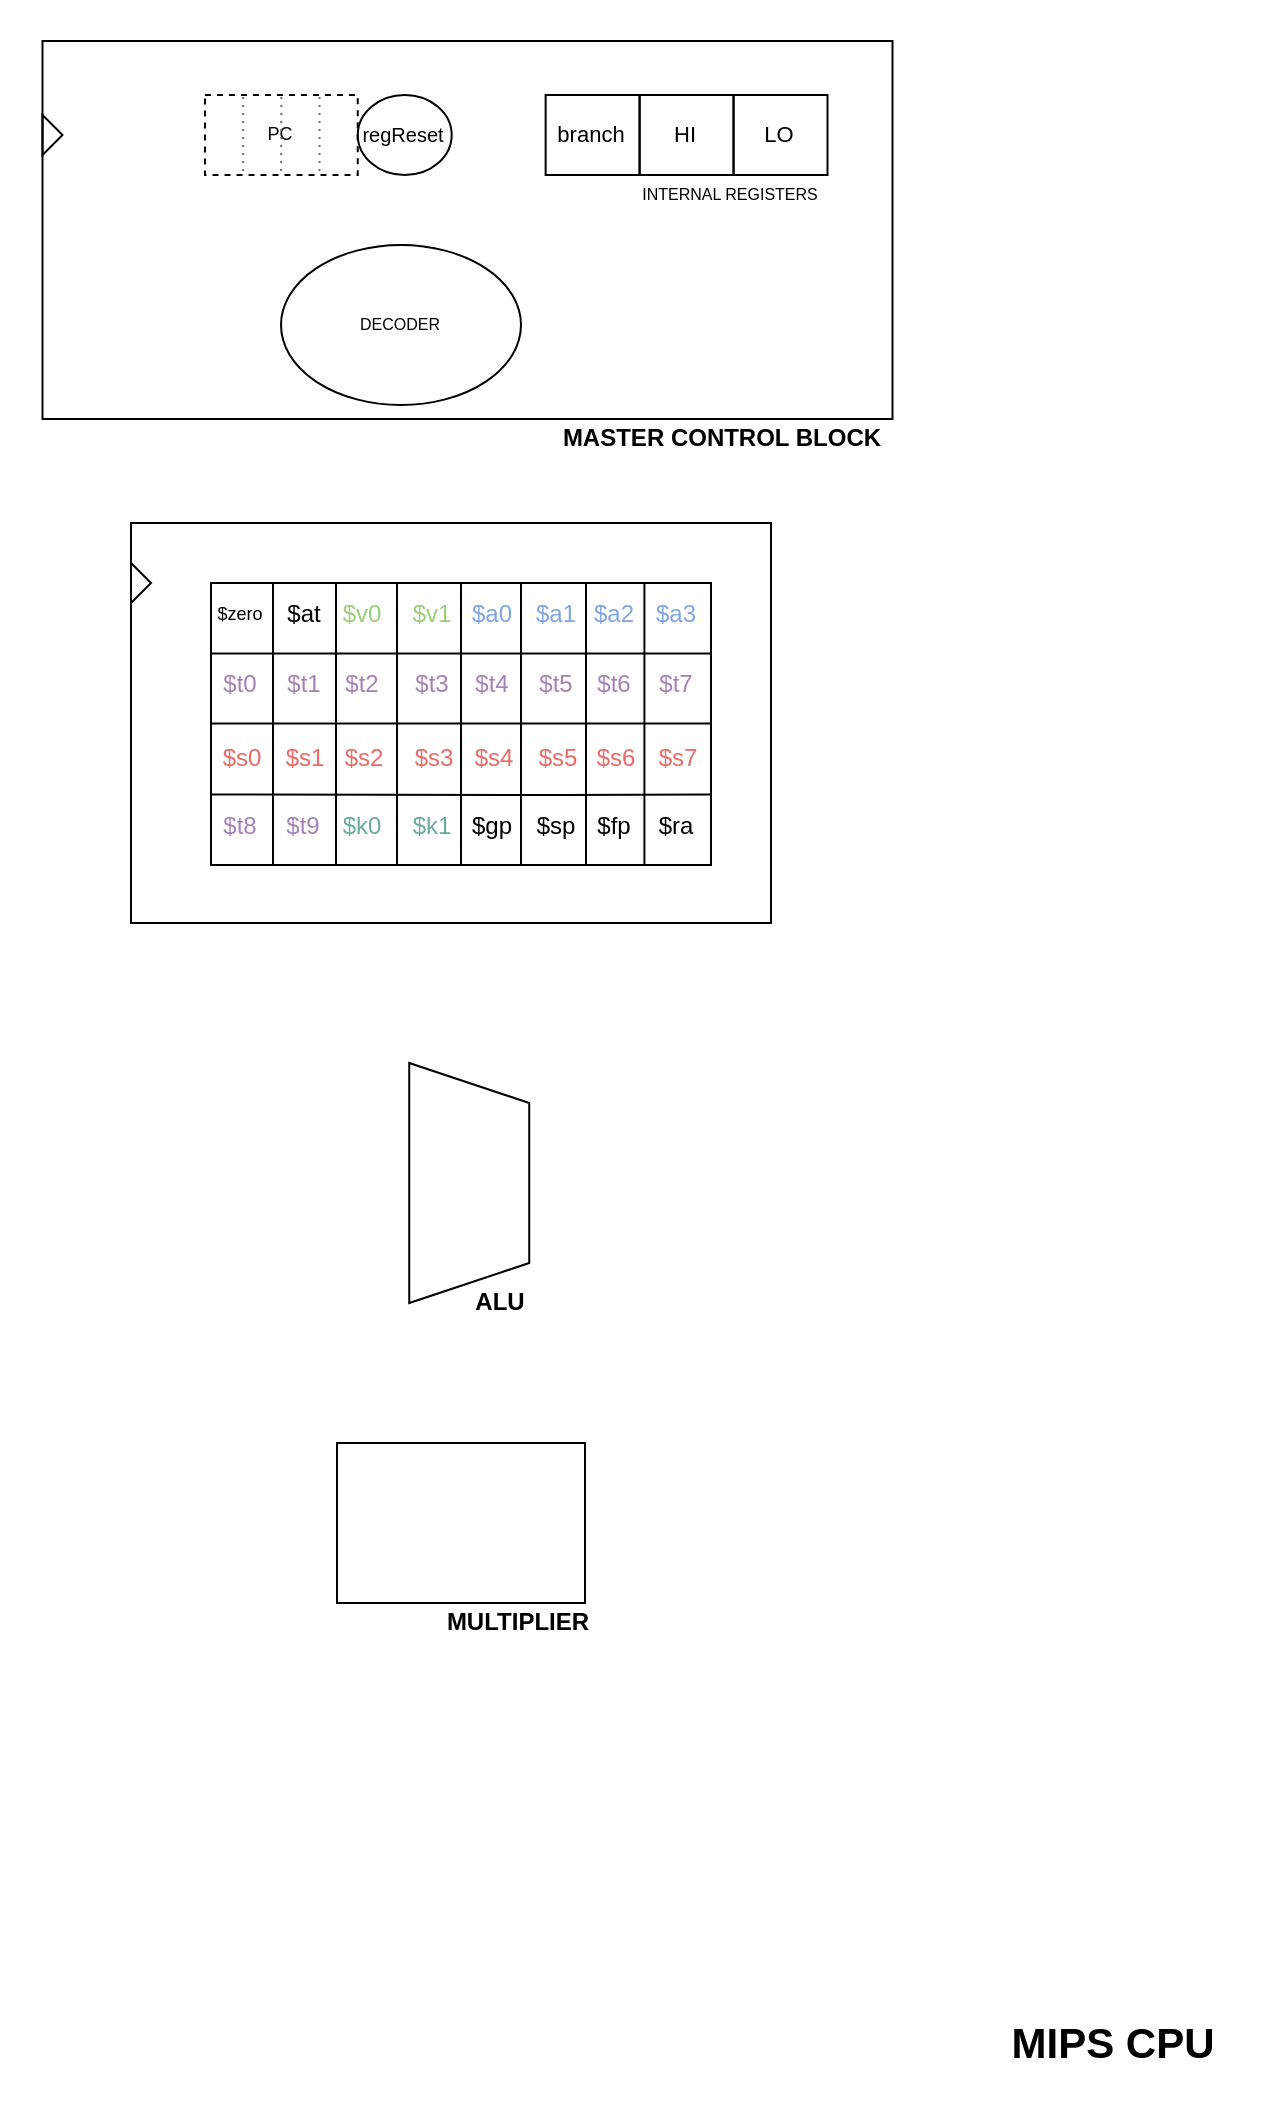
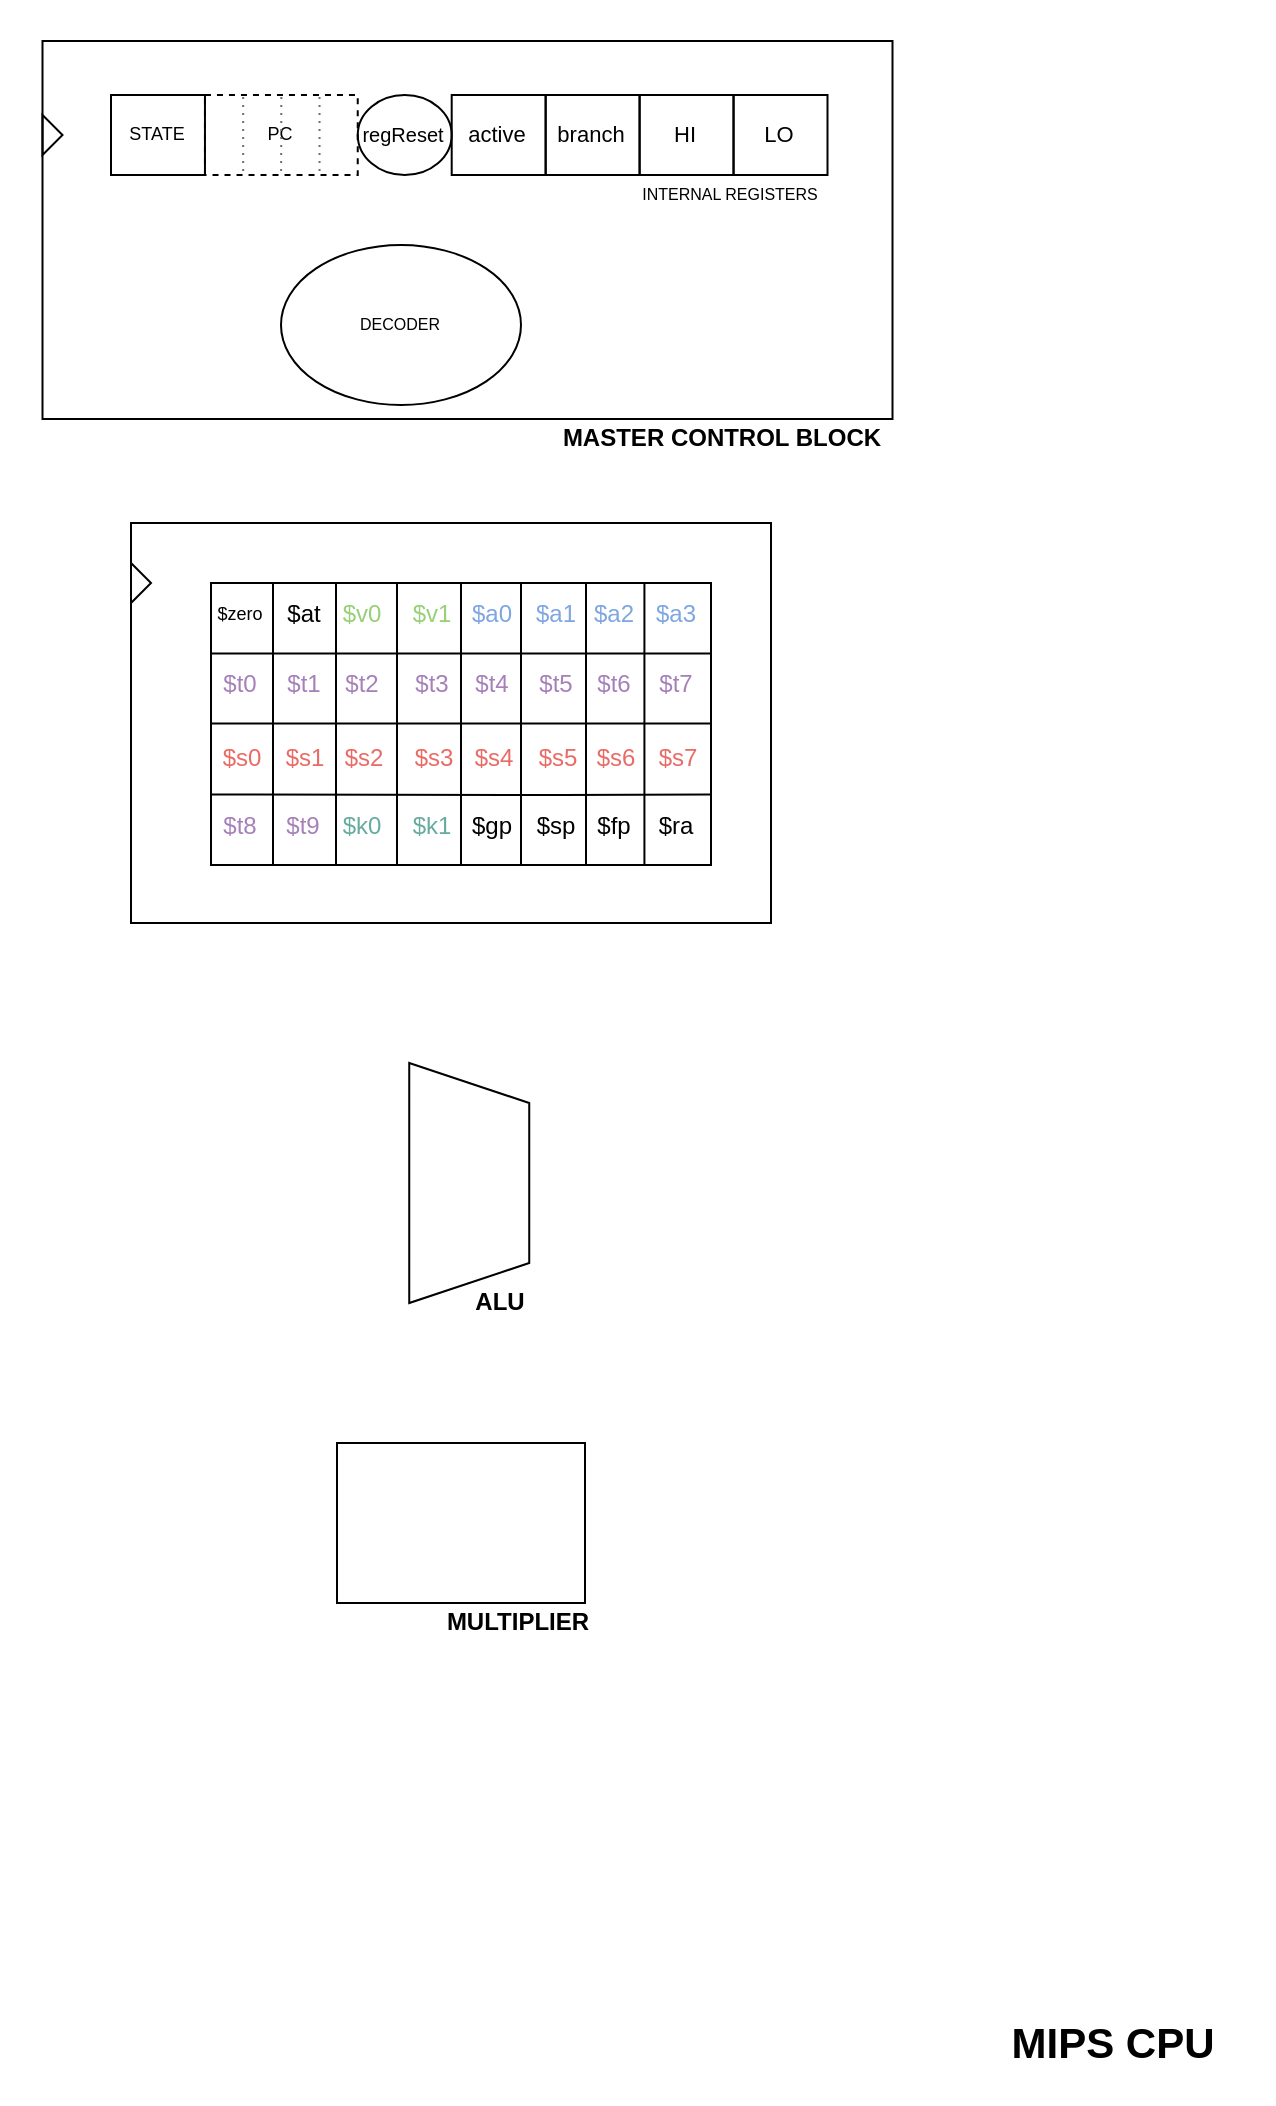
none -> (158, 135)
none -> (499, 135)
